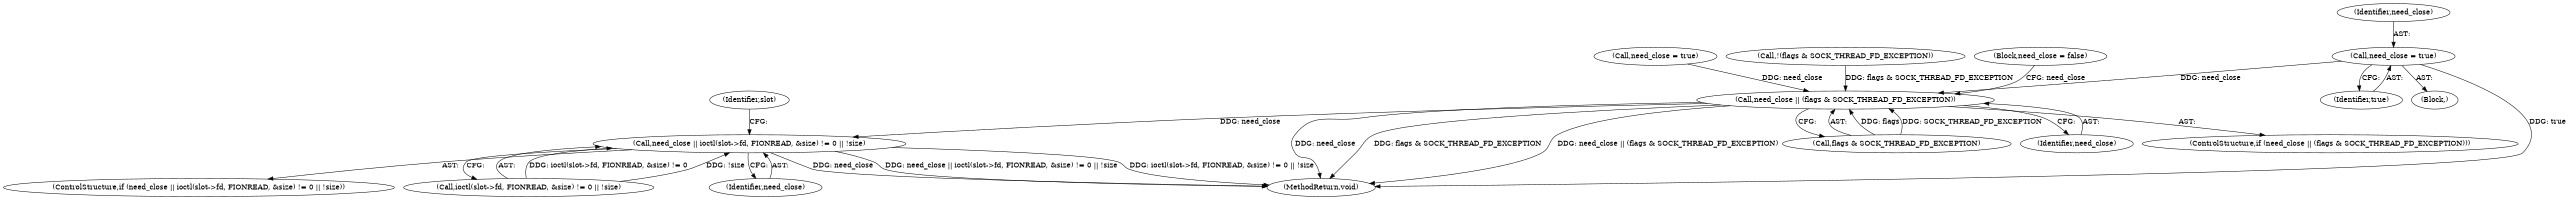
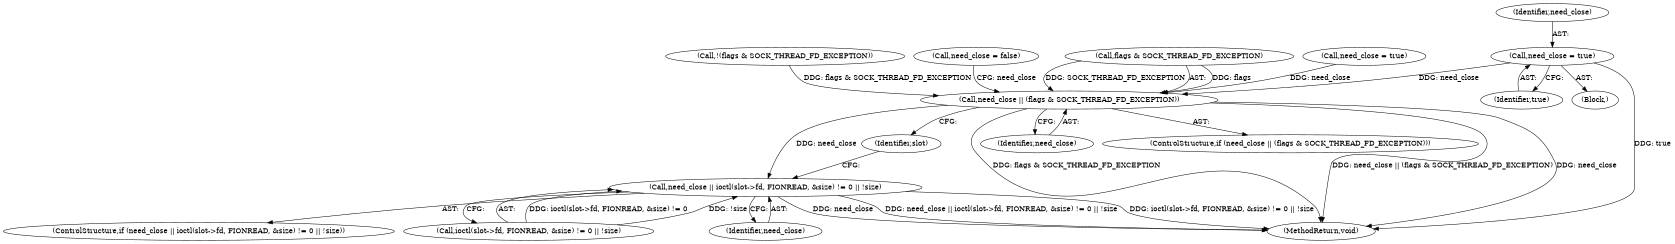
(2041, 56) -> (976, 56)
(1798, 126) -> (946, 116)
